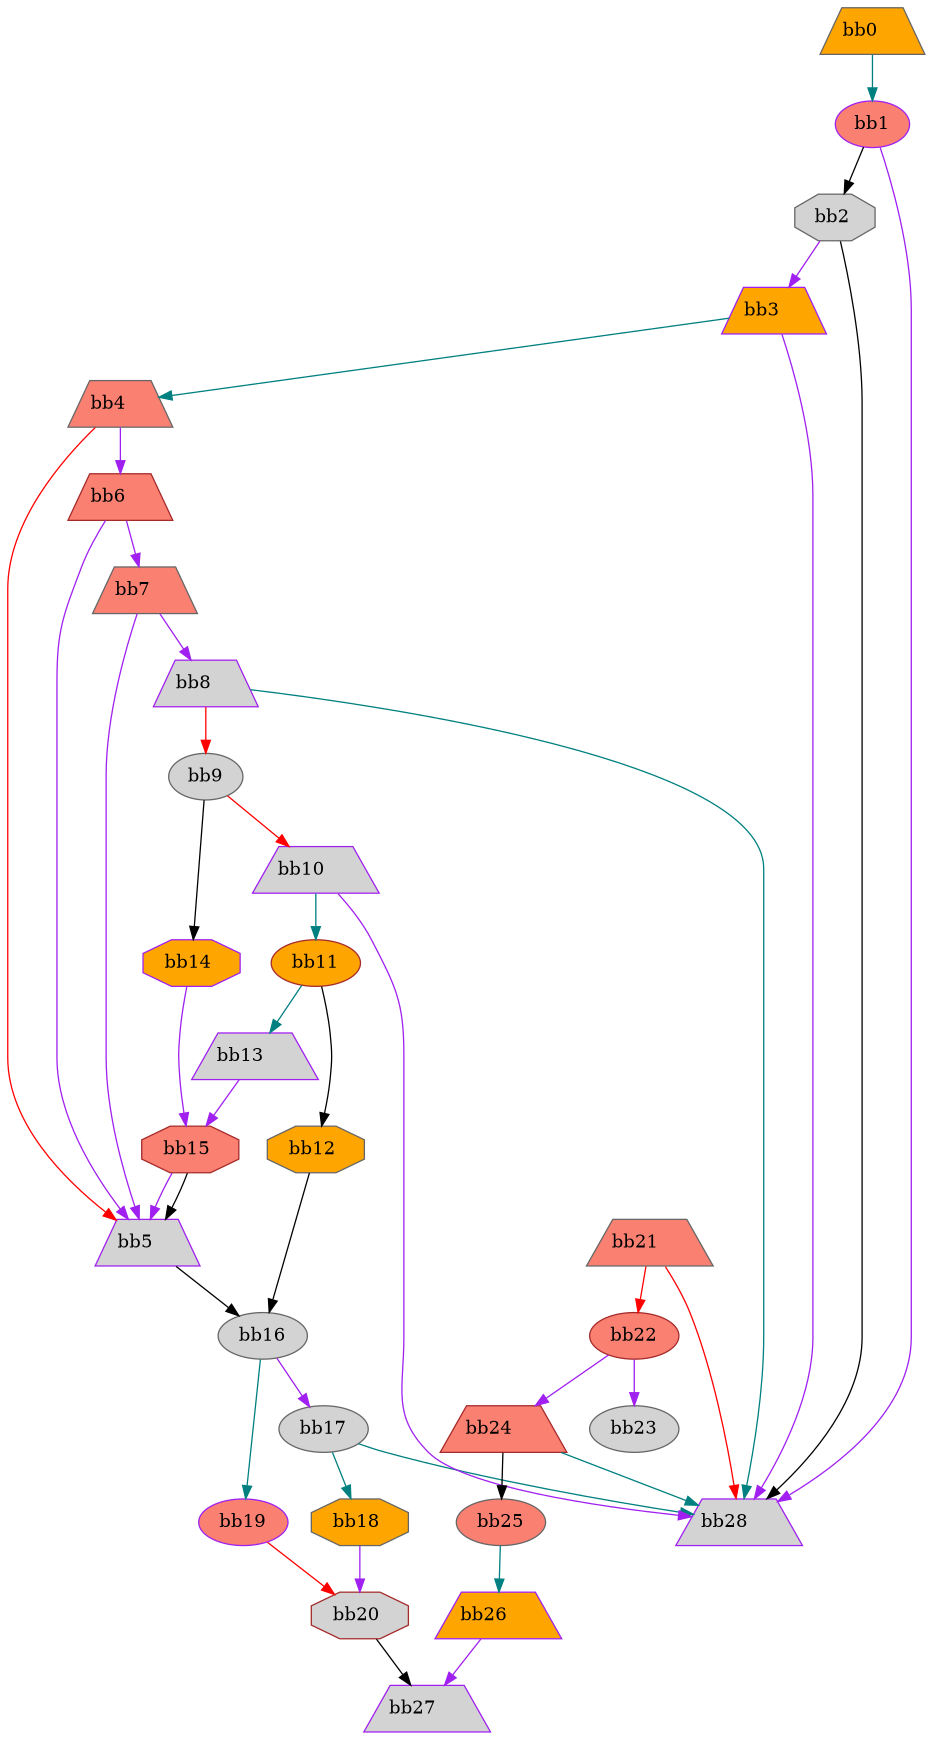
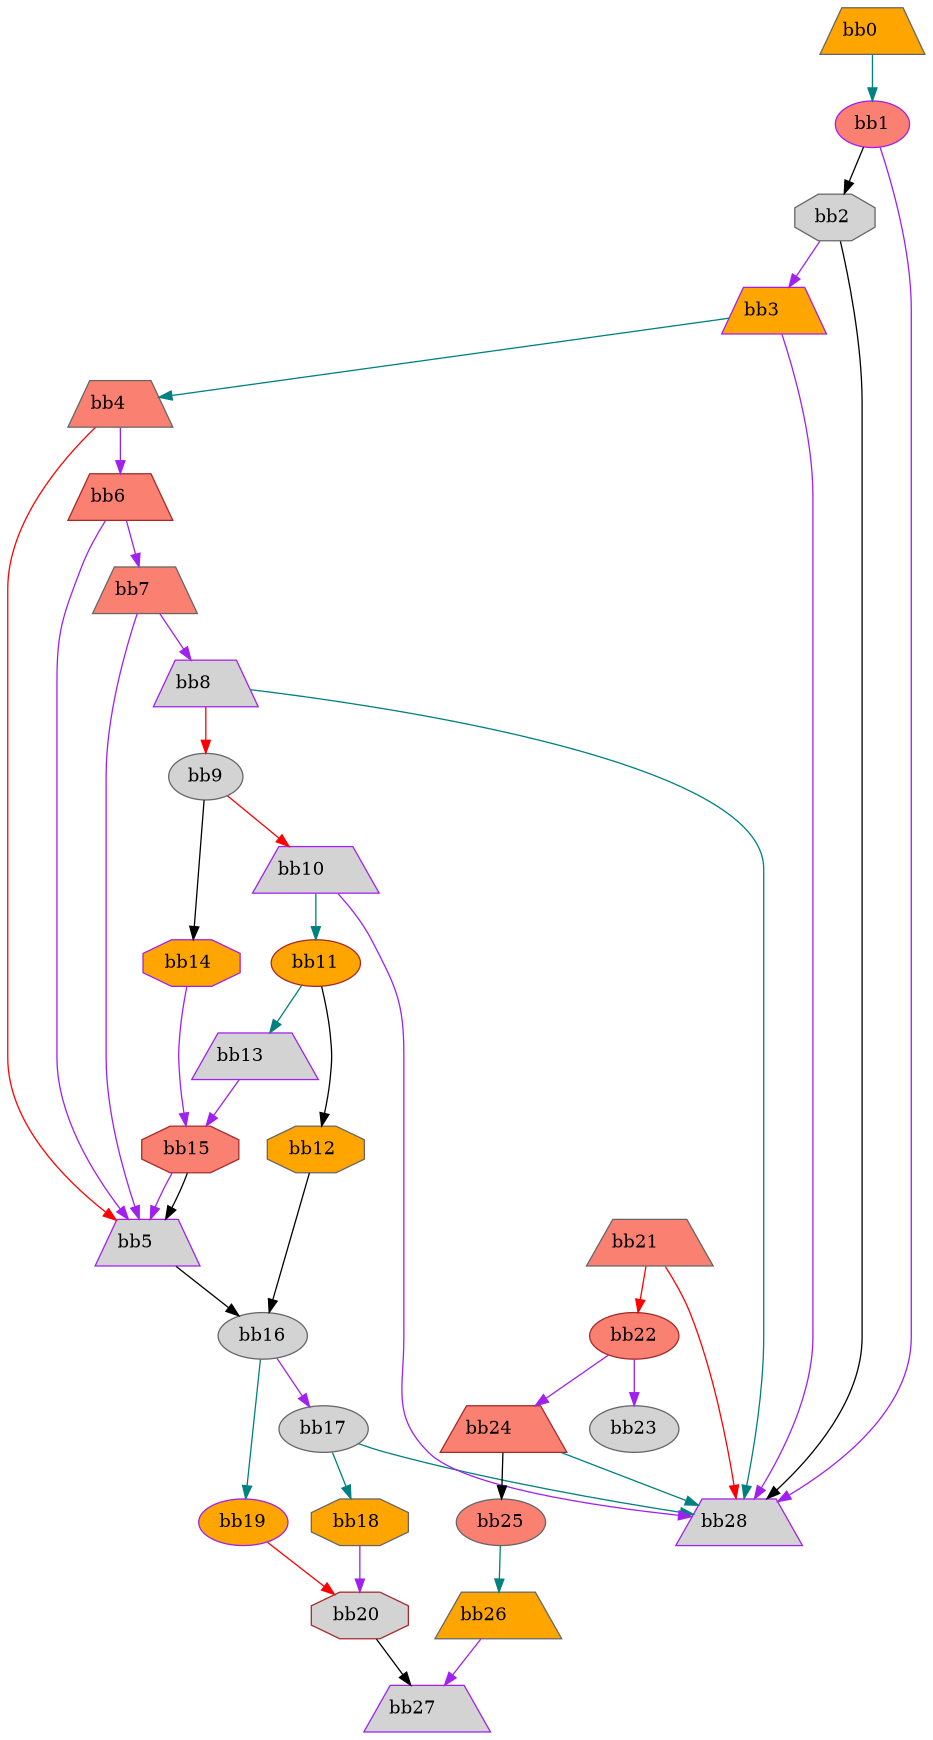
(243, 1522) -> (243, 1522)
(498, 1615) -> (498, 1615)
